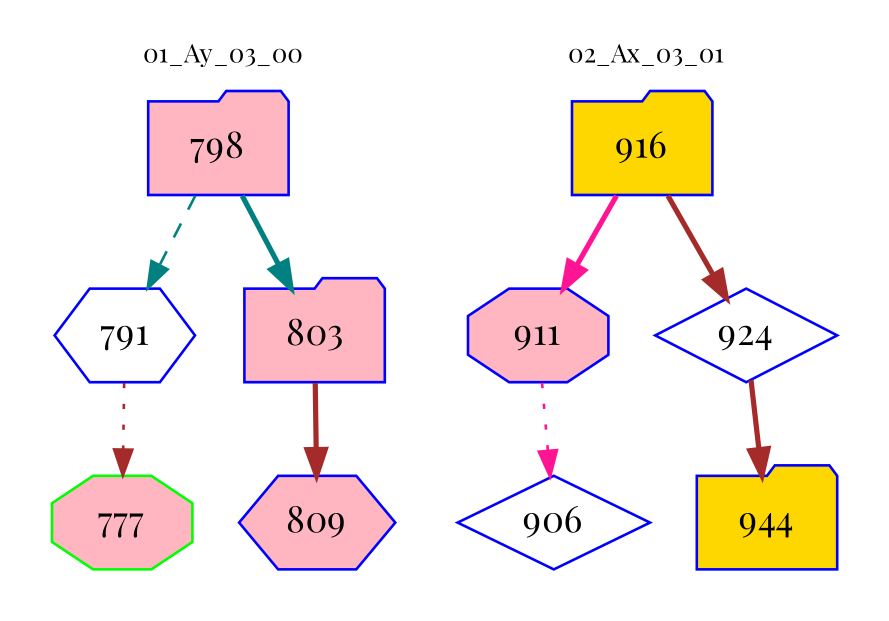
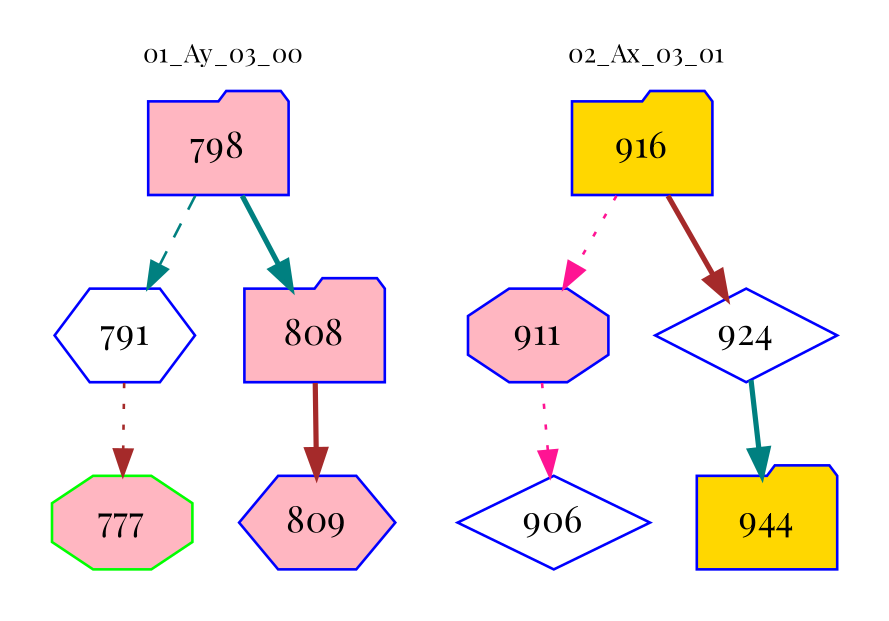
(597, 231) -> (597, 231)
(315, 335) -> (315, 335)
(755, 415) -> (755, 415)
